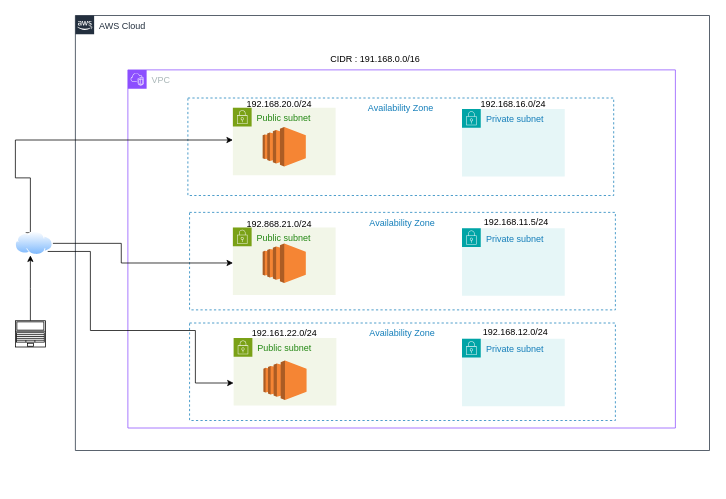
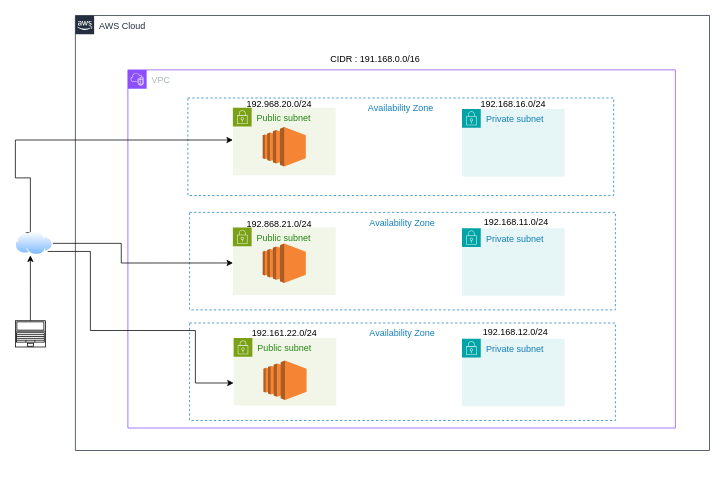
(279, 104) -> (279, 104)
(516, 222) -> (516, 222)
